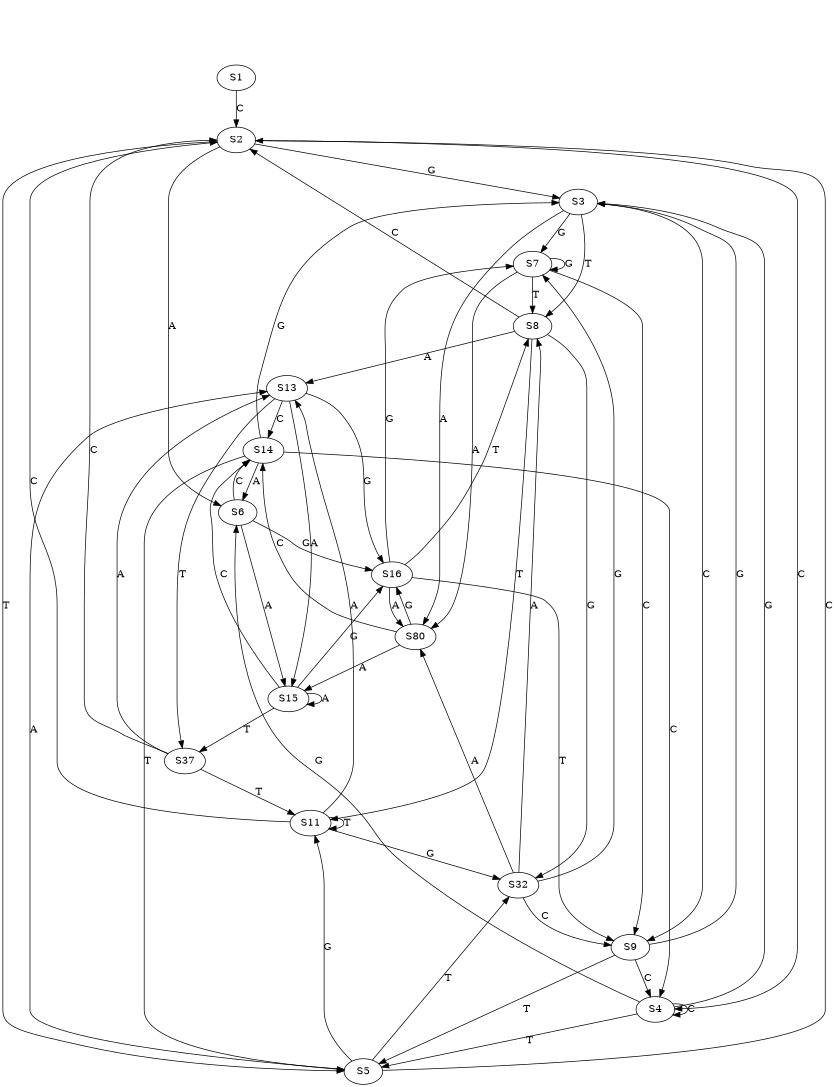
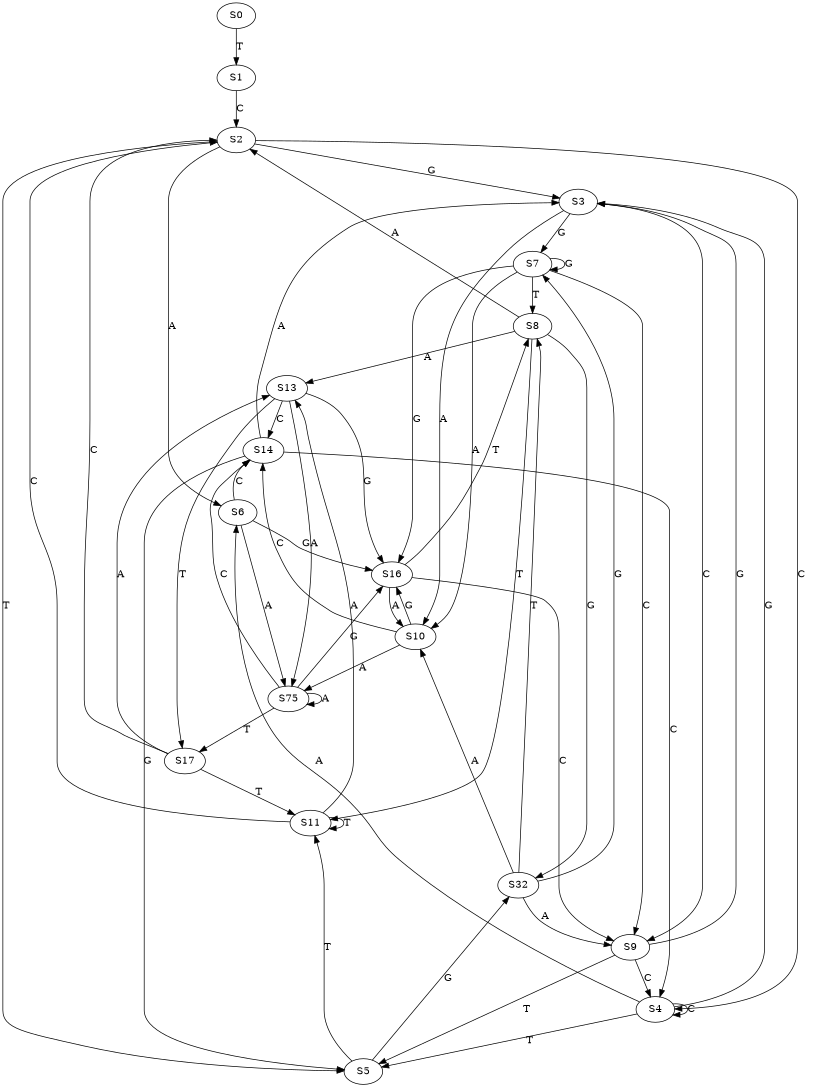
none -> (236, 16)
(395, 233) -> (395, 233)
(582, 269) -> none
(281, 326) -> (281, 326)
(386, 370) -> (413, 378)
(252, 478) -> none
(825, 541) -> none
(534, 606) -> (534, 606)
(415, 637) -> (415, 637)
(288, 699) -> (288, 699)
(148, 761) -> (148, 761)
(185, 761) -> (185, 761)
(319, 761) -> (319, 761)
(563, 761) -> (563, 761)
(30, 787) -> none
(411, 853) -> none
(545, 916) -> (545, 916)
(328, 947) -> (328, 947)
(448, 978) -> (448, 978)
